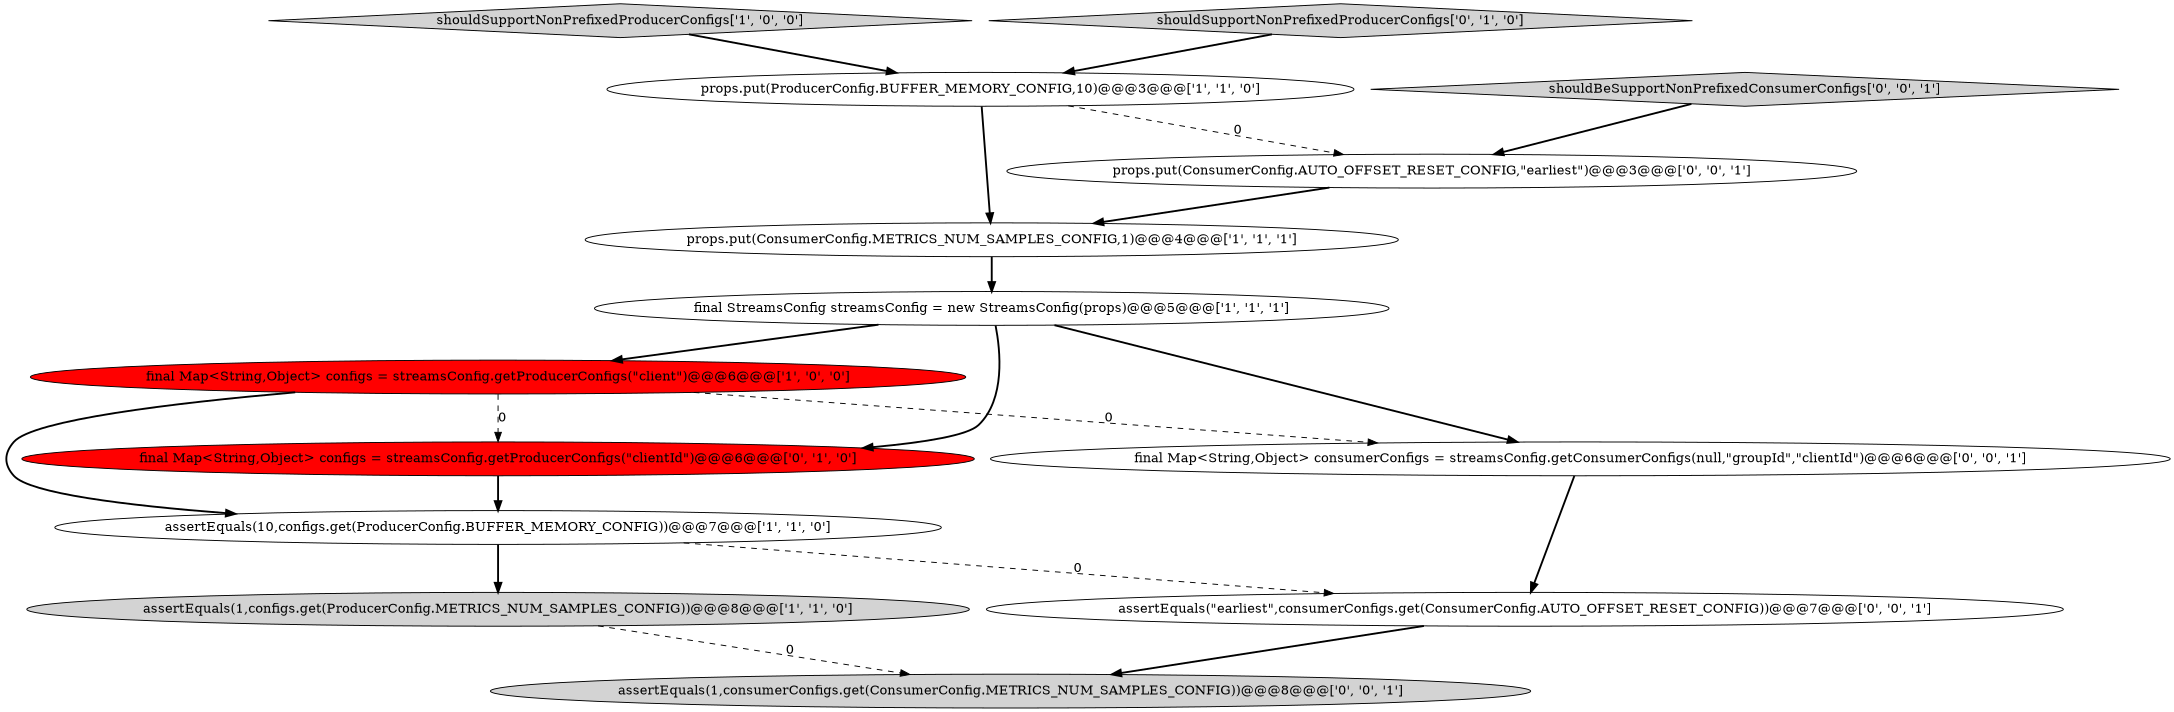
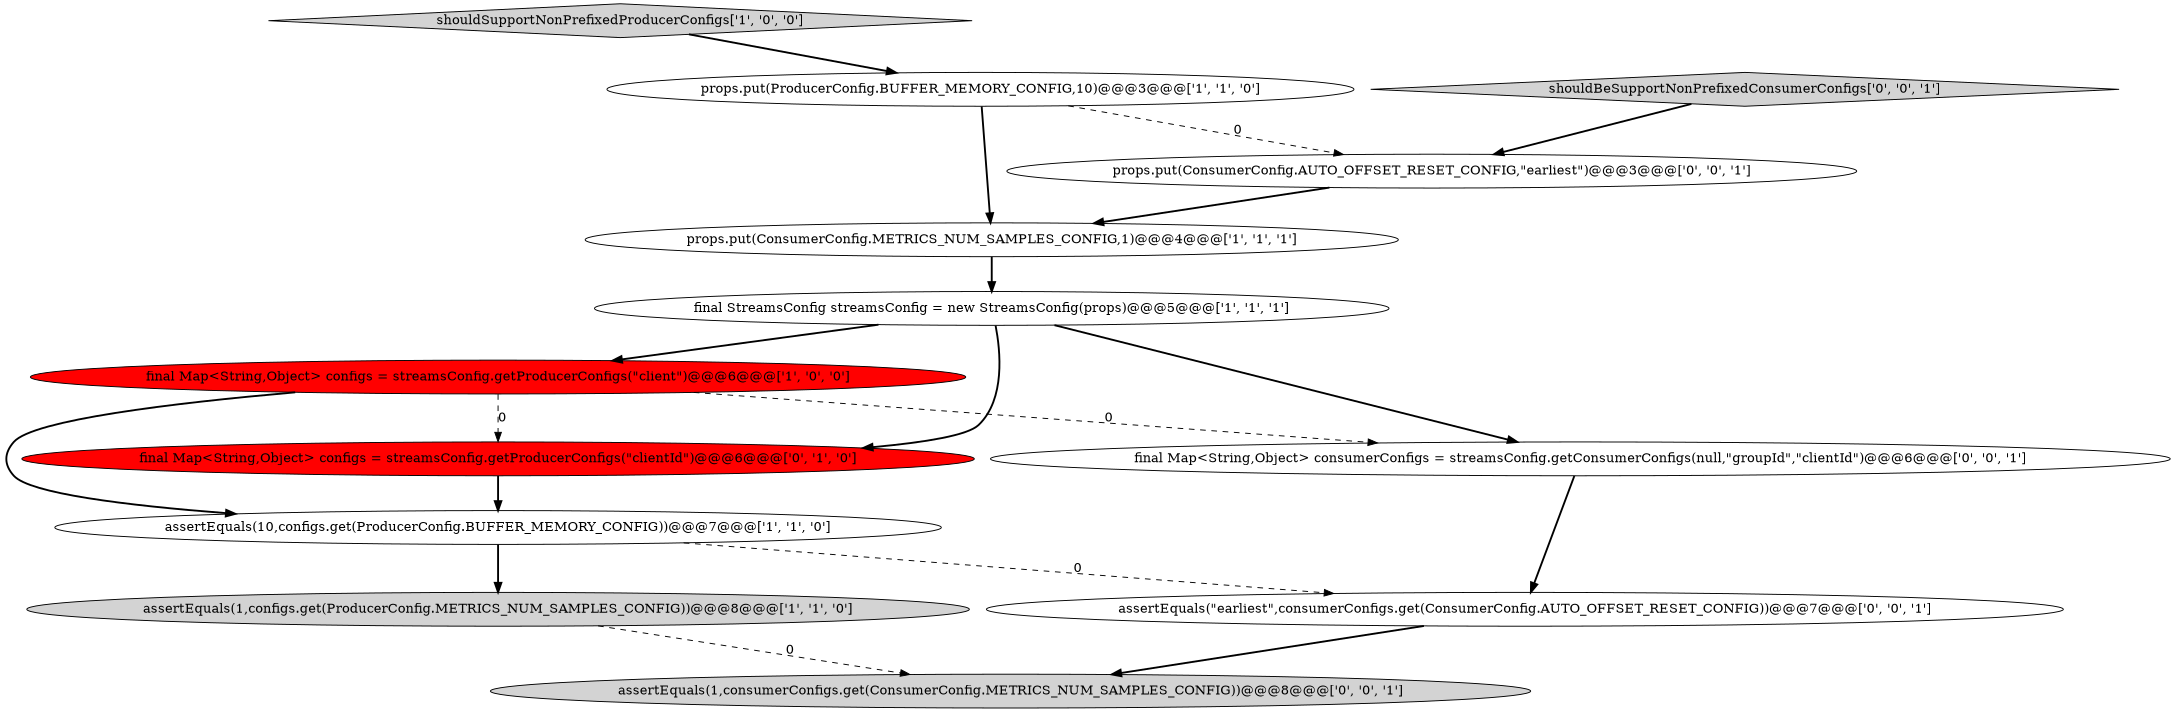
(1341, 21) -> none
